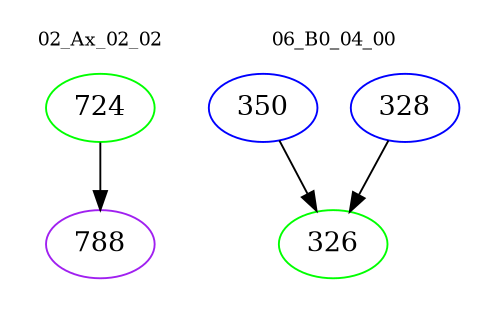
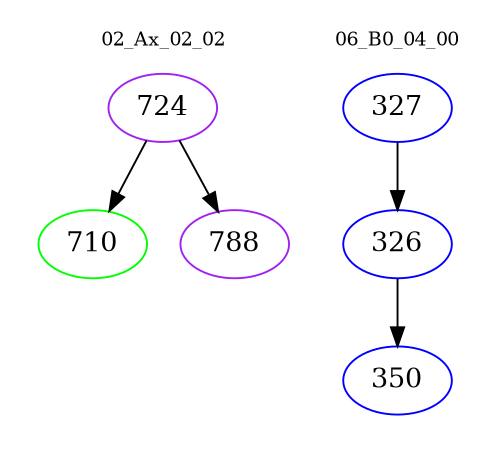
(100, 108) -> (163, 108)
(405, 108) -> (398, 108)
(293, 167) -> (398, 303)
none -> (93, 244)
(333, 244) -> (398, 244)
